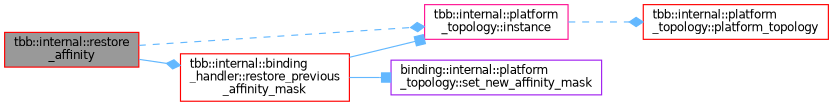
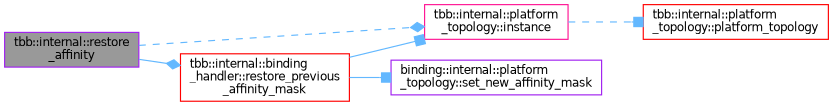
(599, 22) -> (600, 22)
(72, 50) -> (72, 50)
